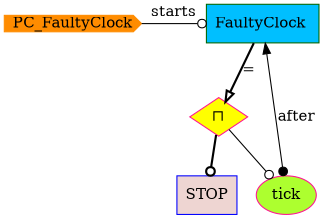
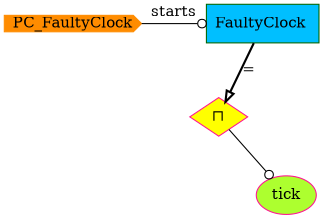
(275, 111) -> none
(207, 195) -> none
